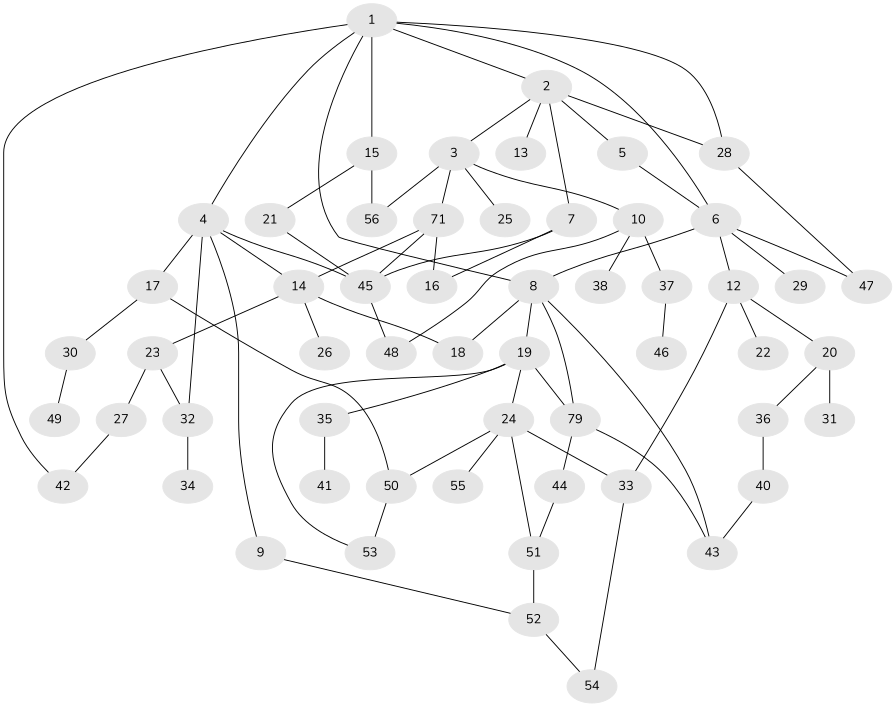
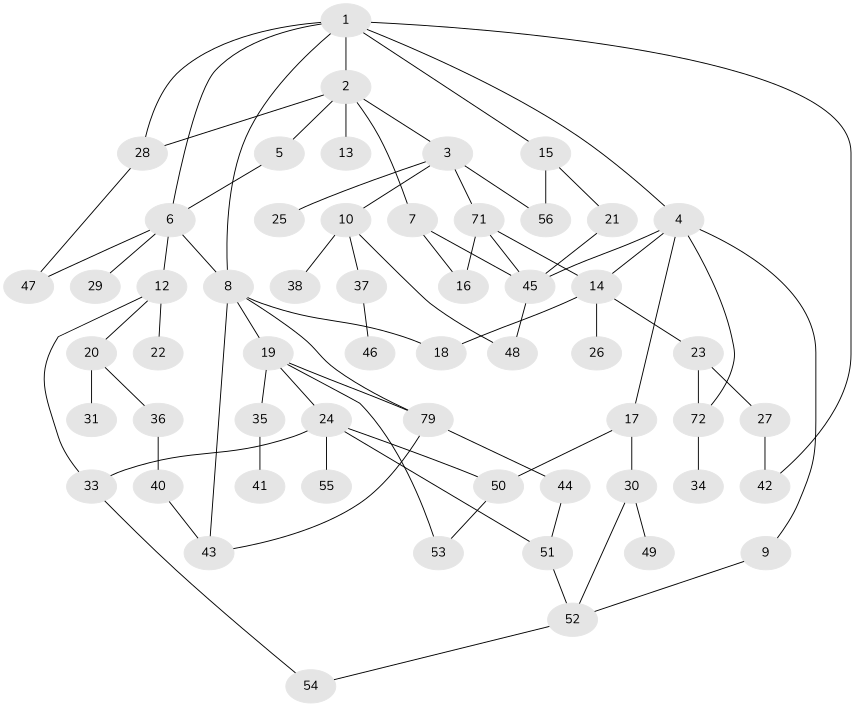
(188, 420) -> (698, 420)
none -> (602, 553)
